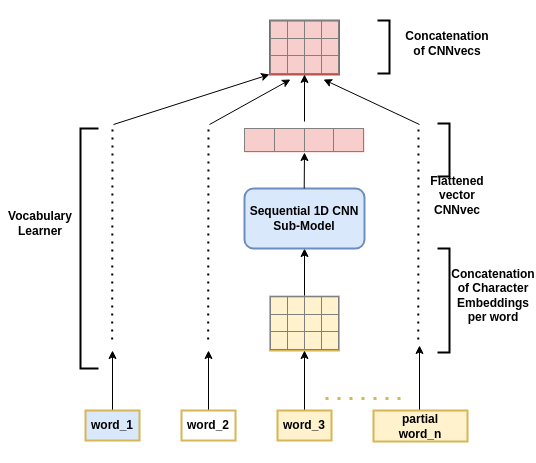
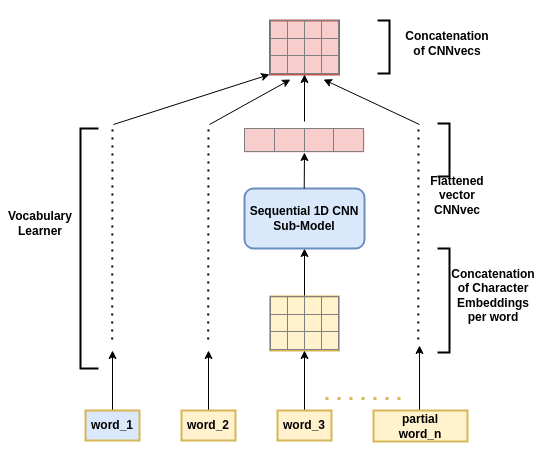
(209, 426) -> (209, 426)
